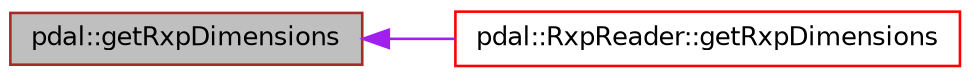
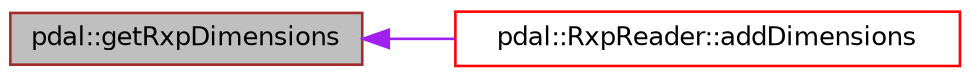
(708, 39) -> (708, 39)
